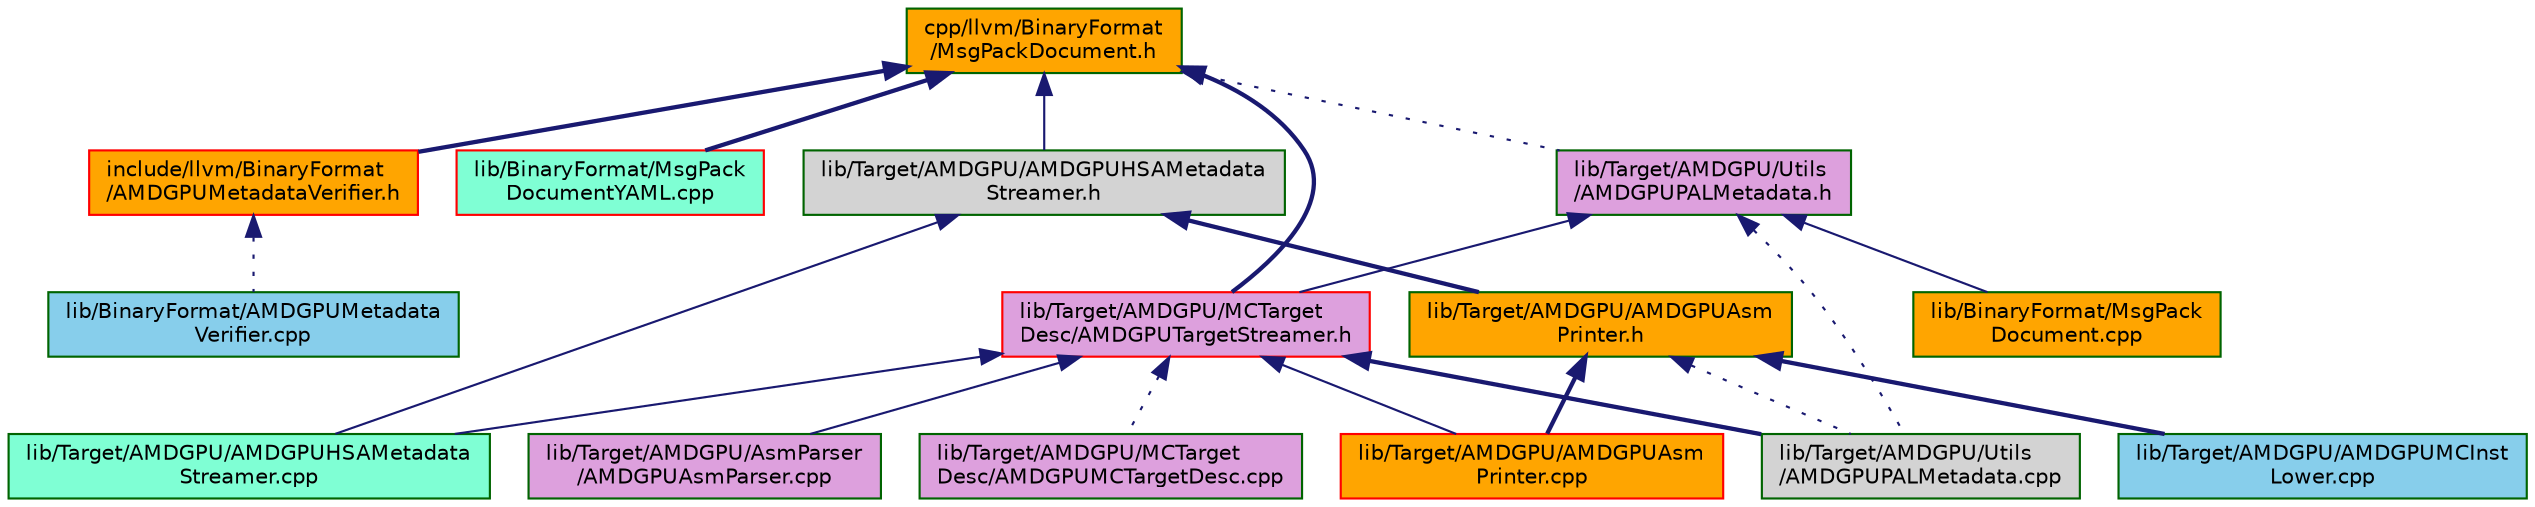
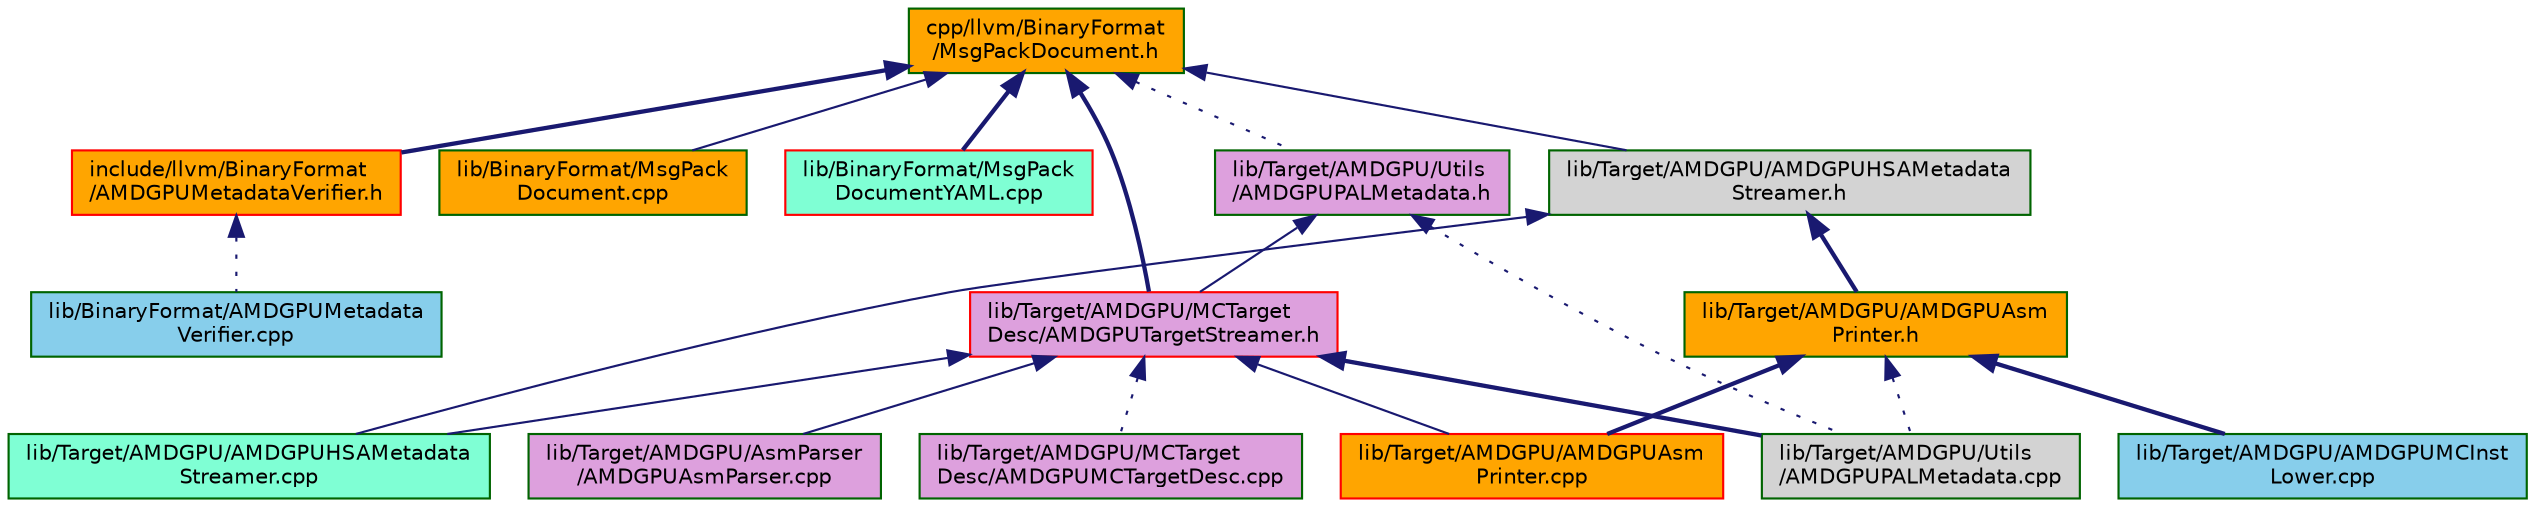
(1896, 257) -> (809, 115)
